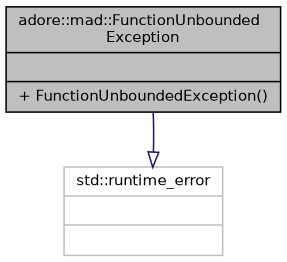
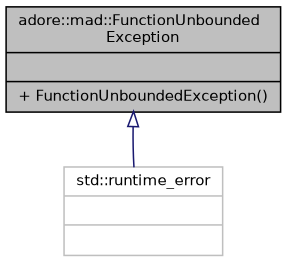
(154, 132) -> (133, 147)
